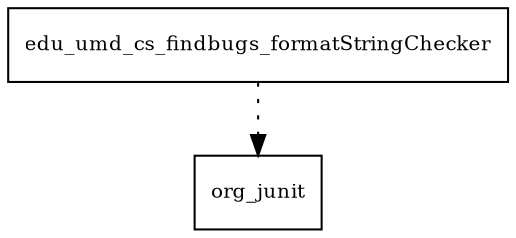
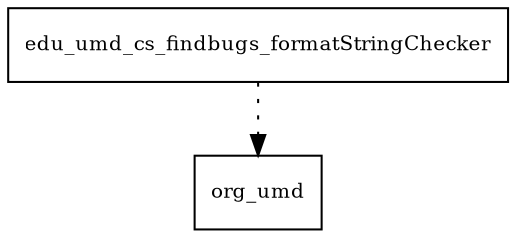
(258, 193) -> (258, 193)
